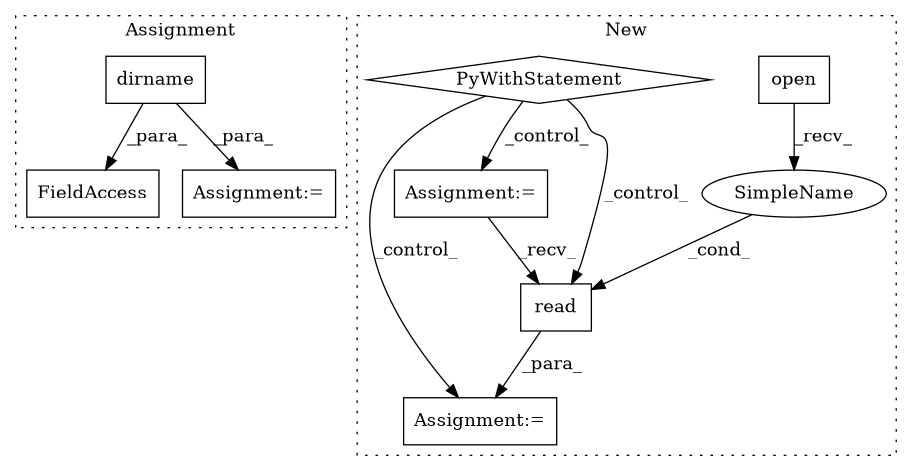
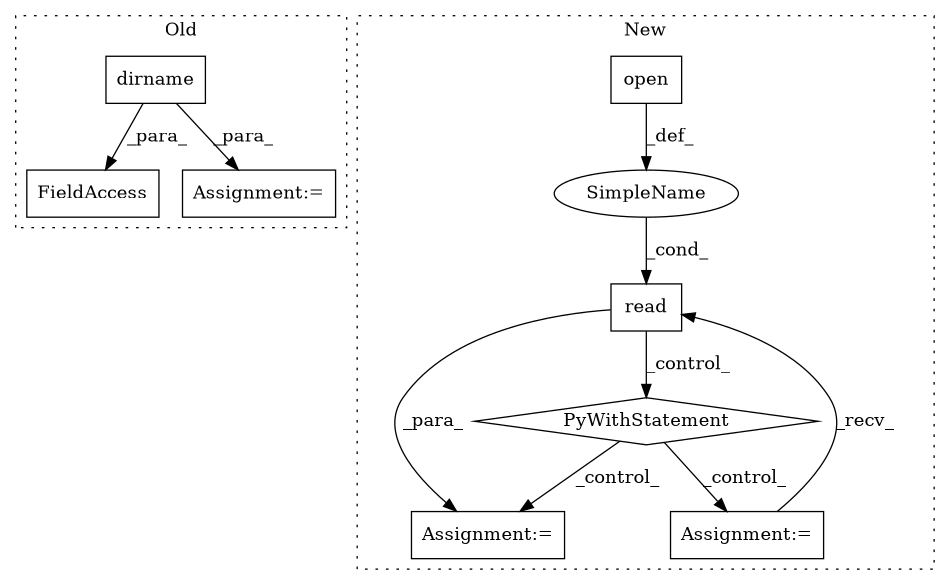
(181, 31) -> (181, 31)
(824, 137) -> (671, 137)
(604, 179) -> (646, 358)
